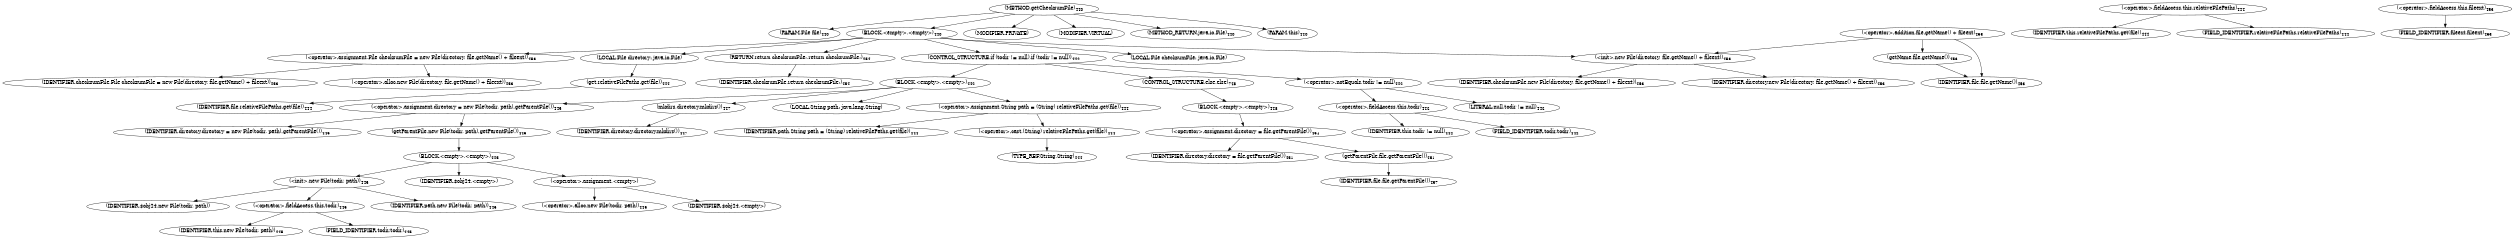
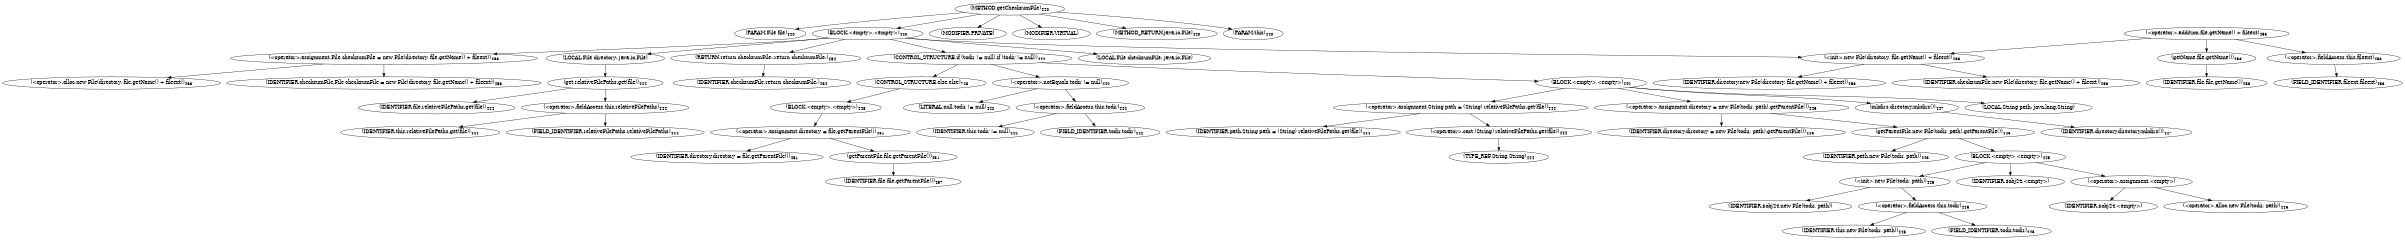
(1974, 51) -> (2269, 46)
none -> (605, 94)
(384, 194) -> (1911, 144)
